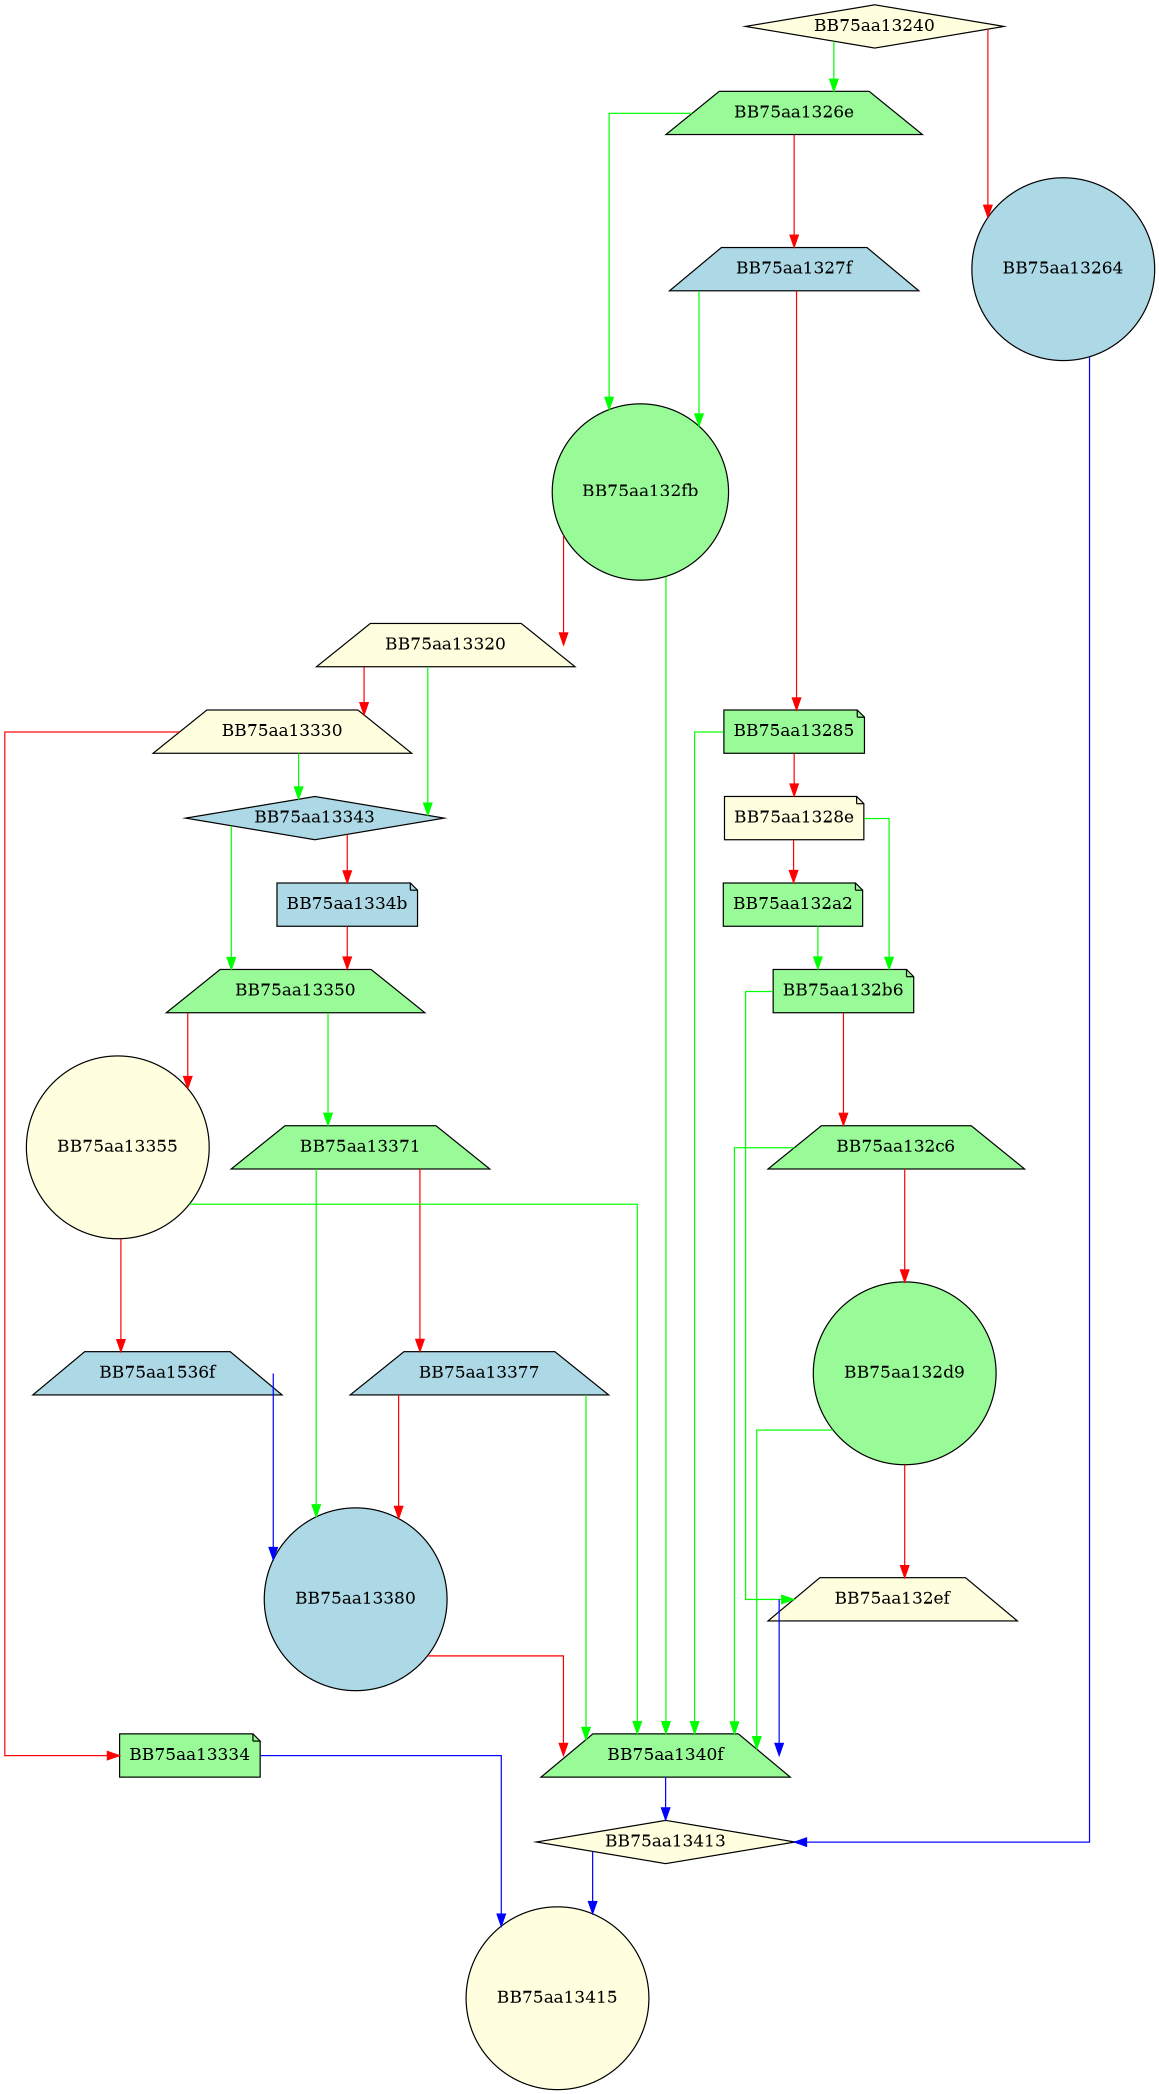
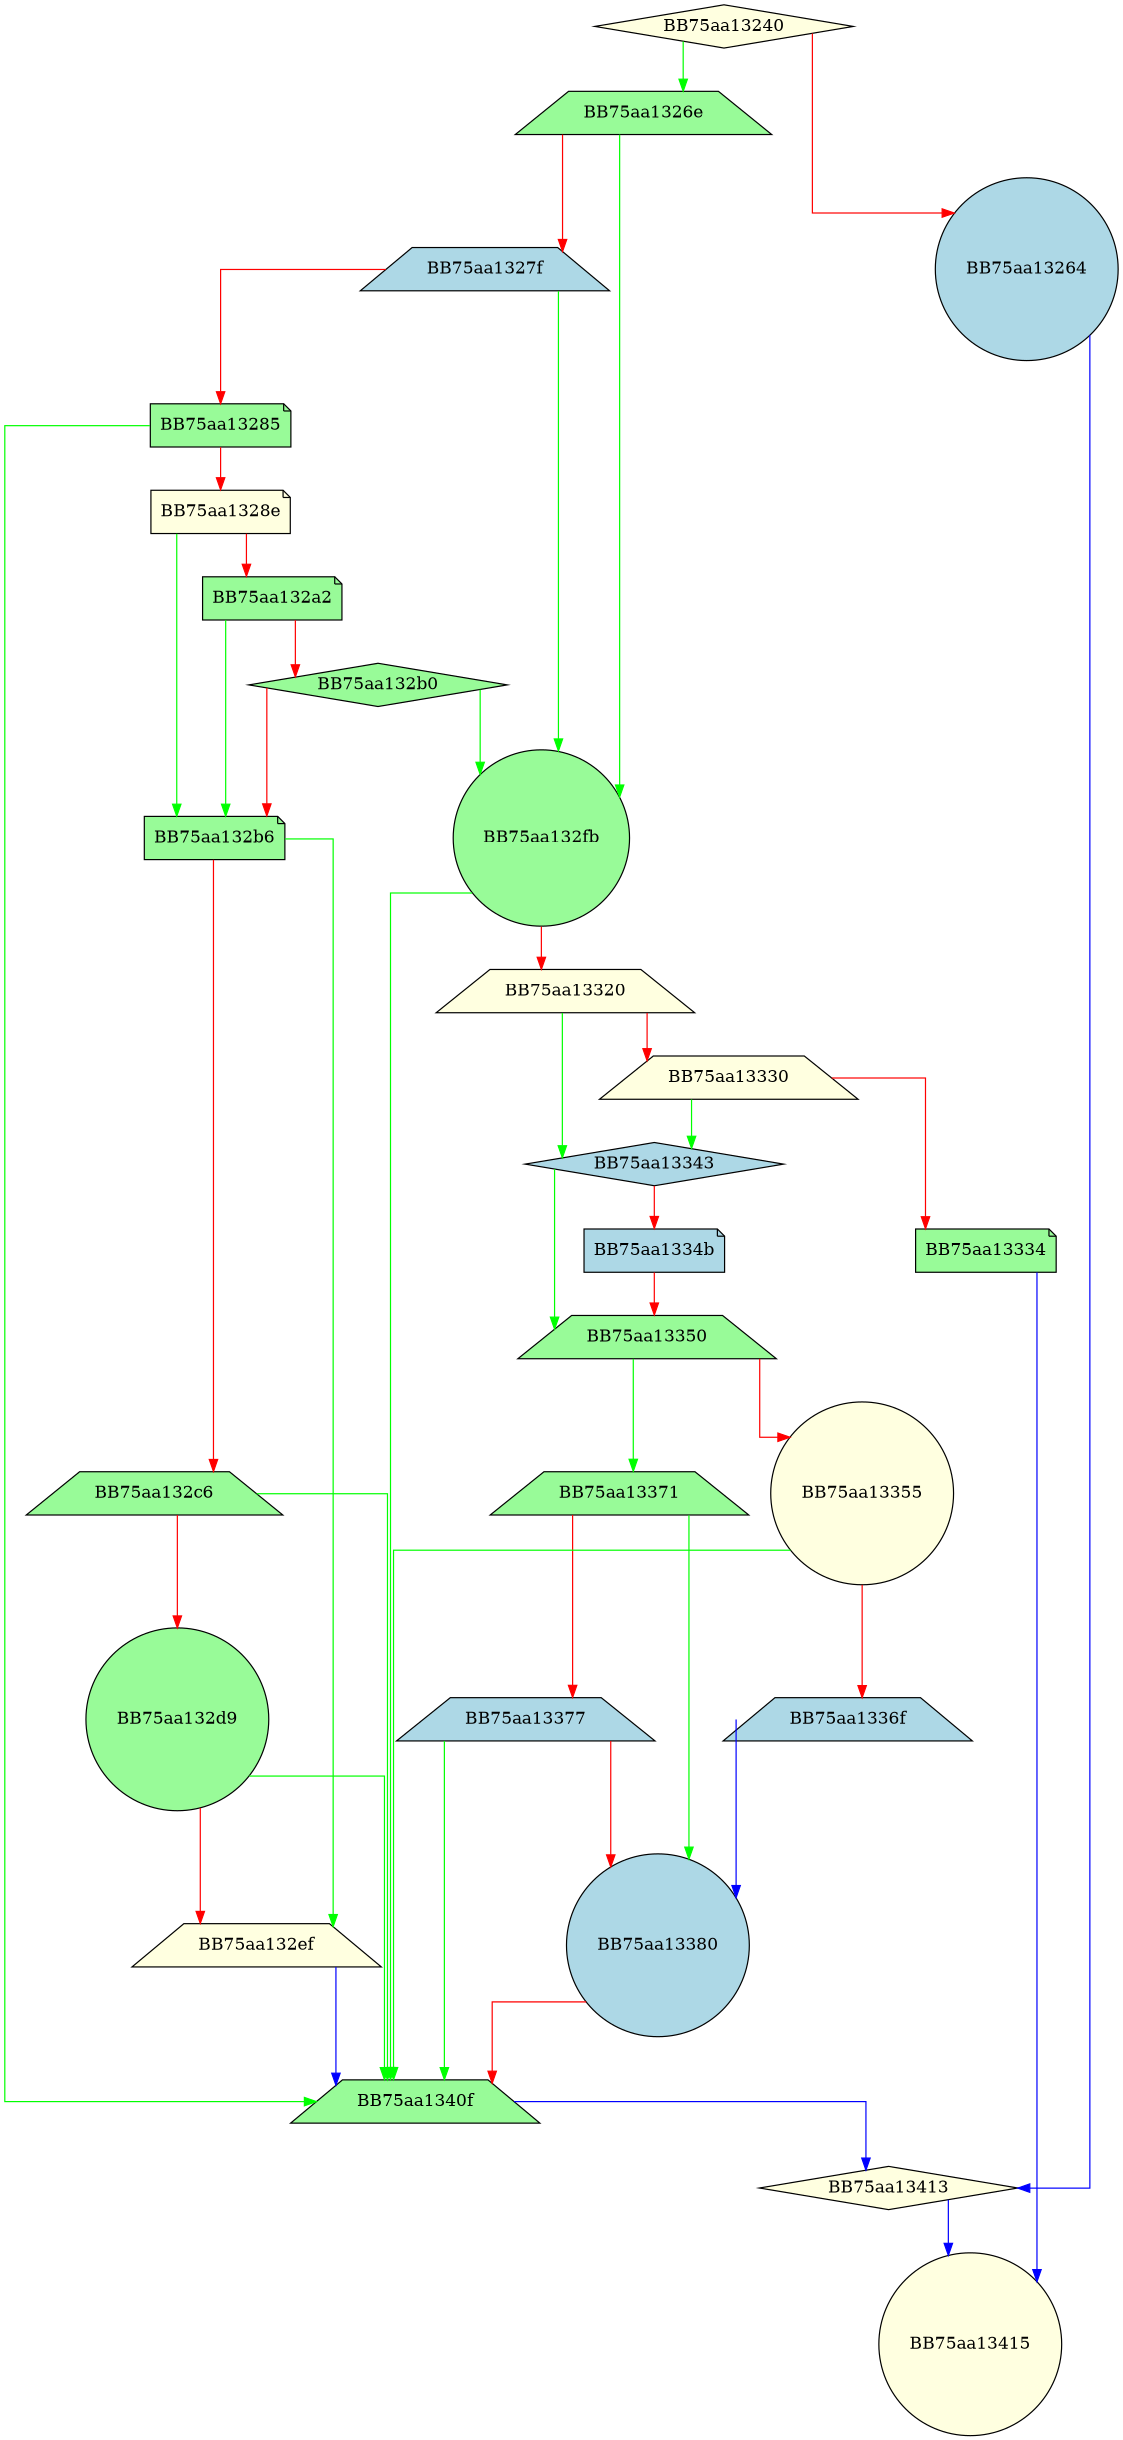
none -> (378, 685)
(157, 1373) -> (848, 1719)
